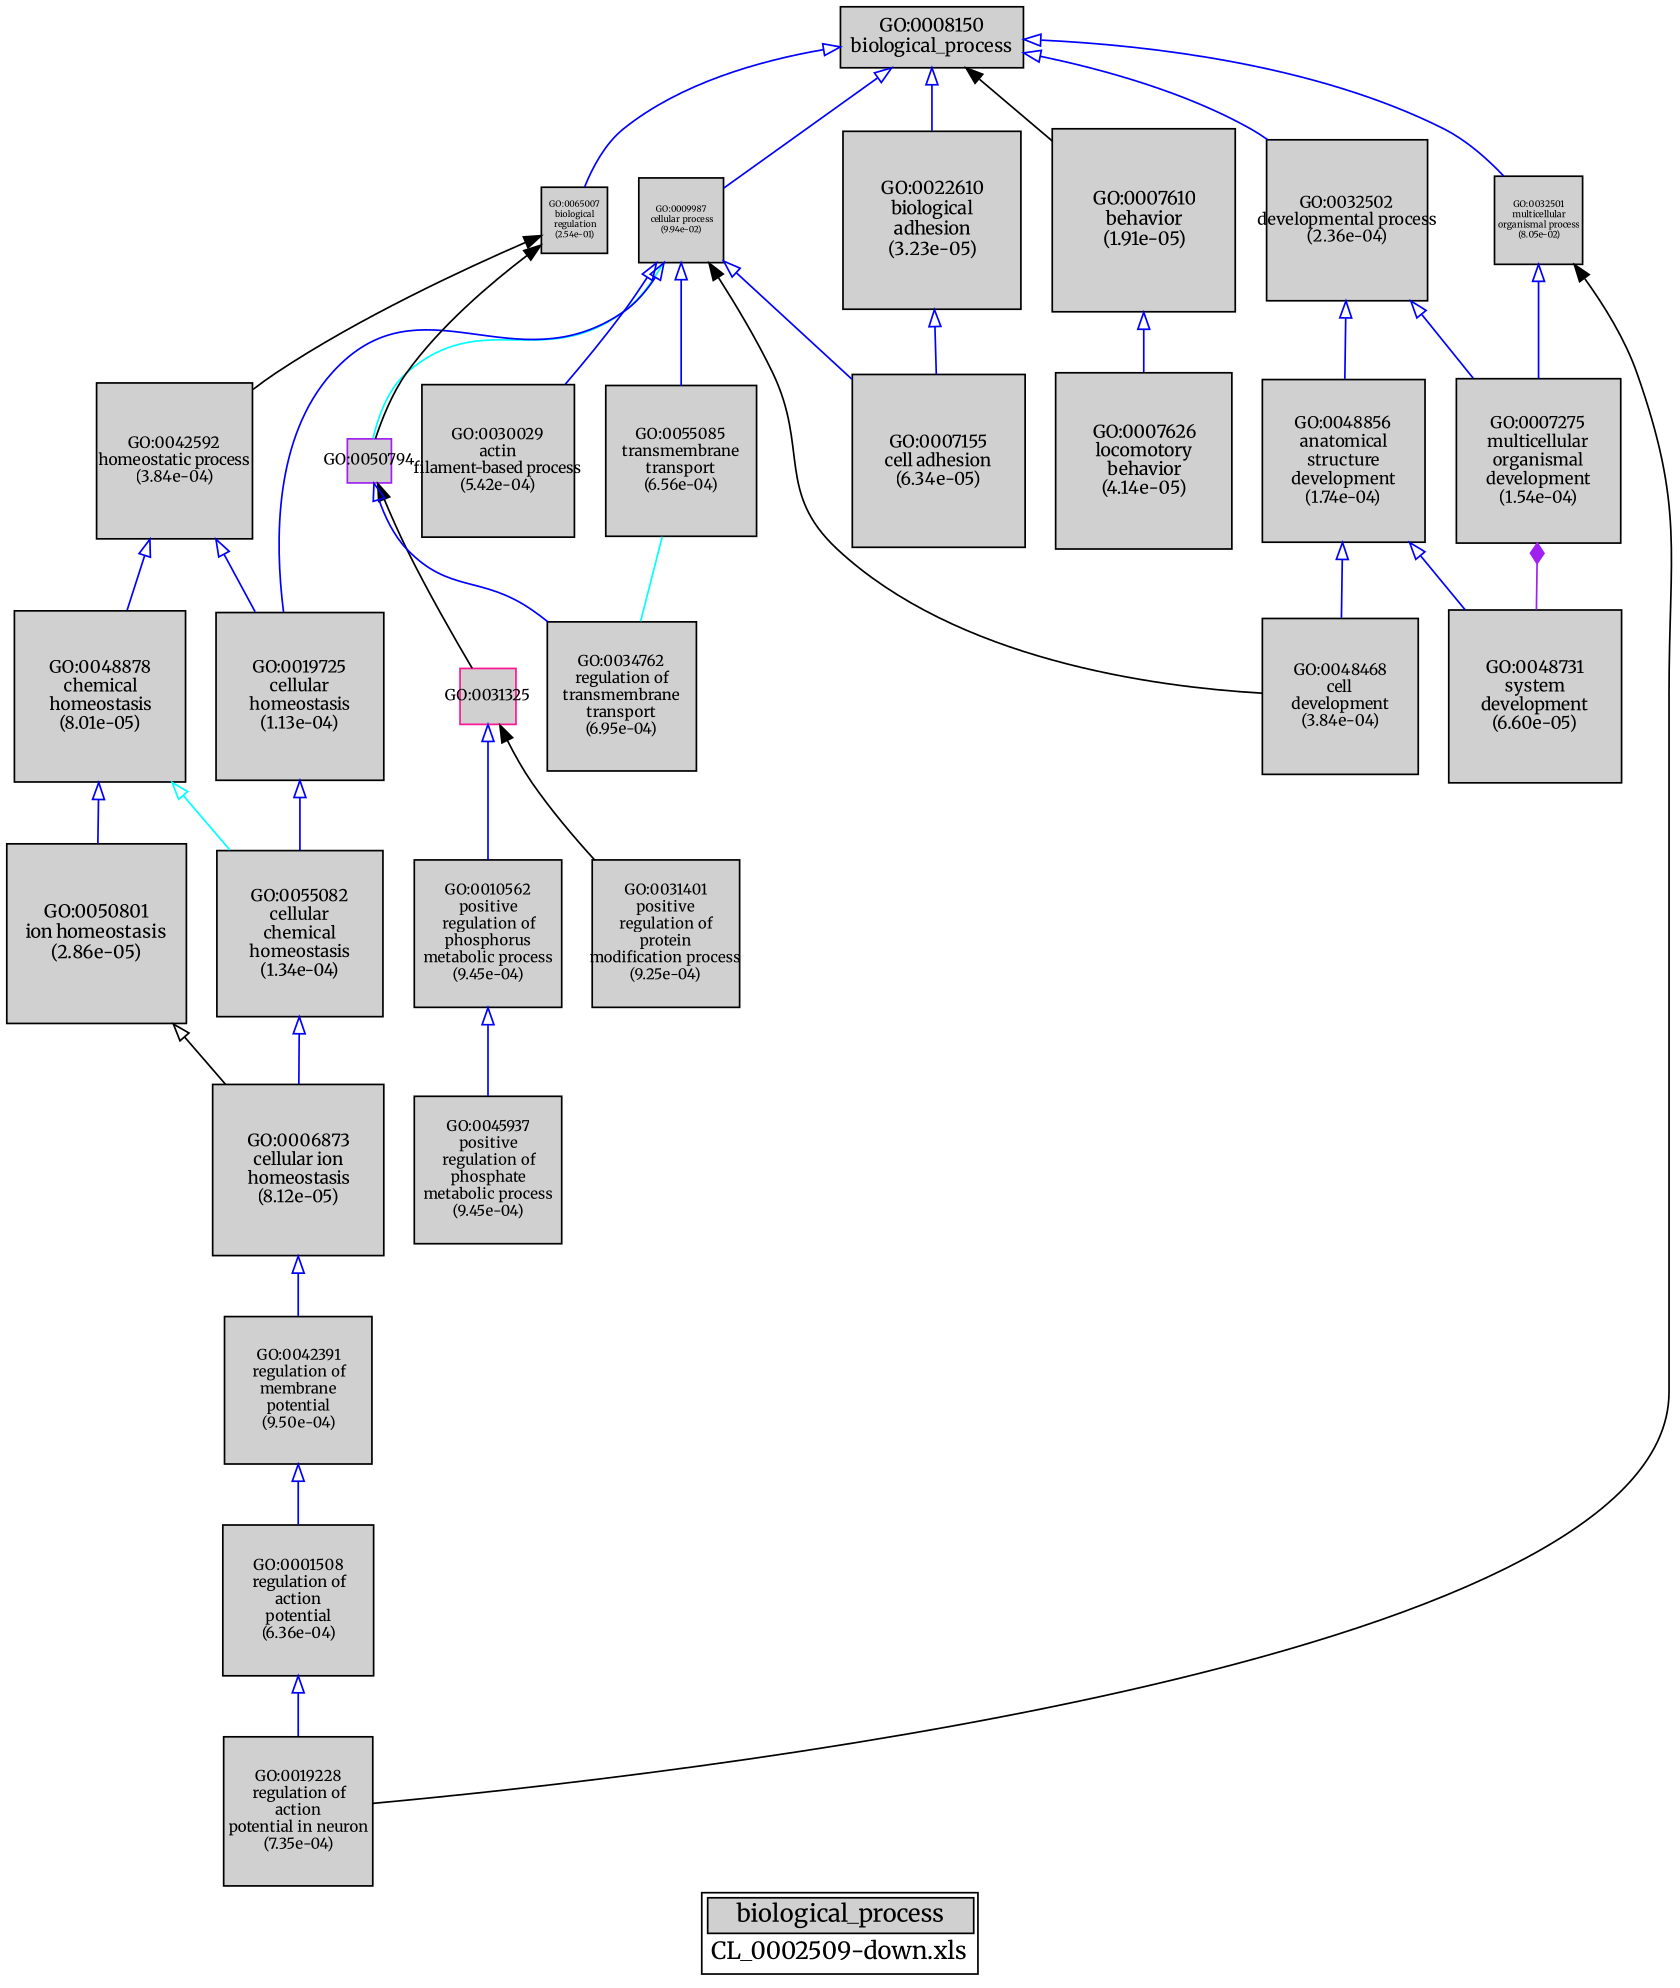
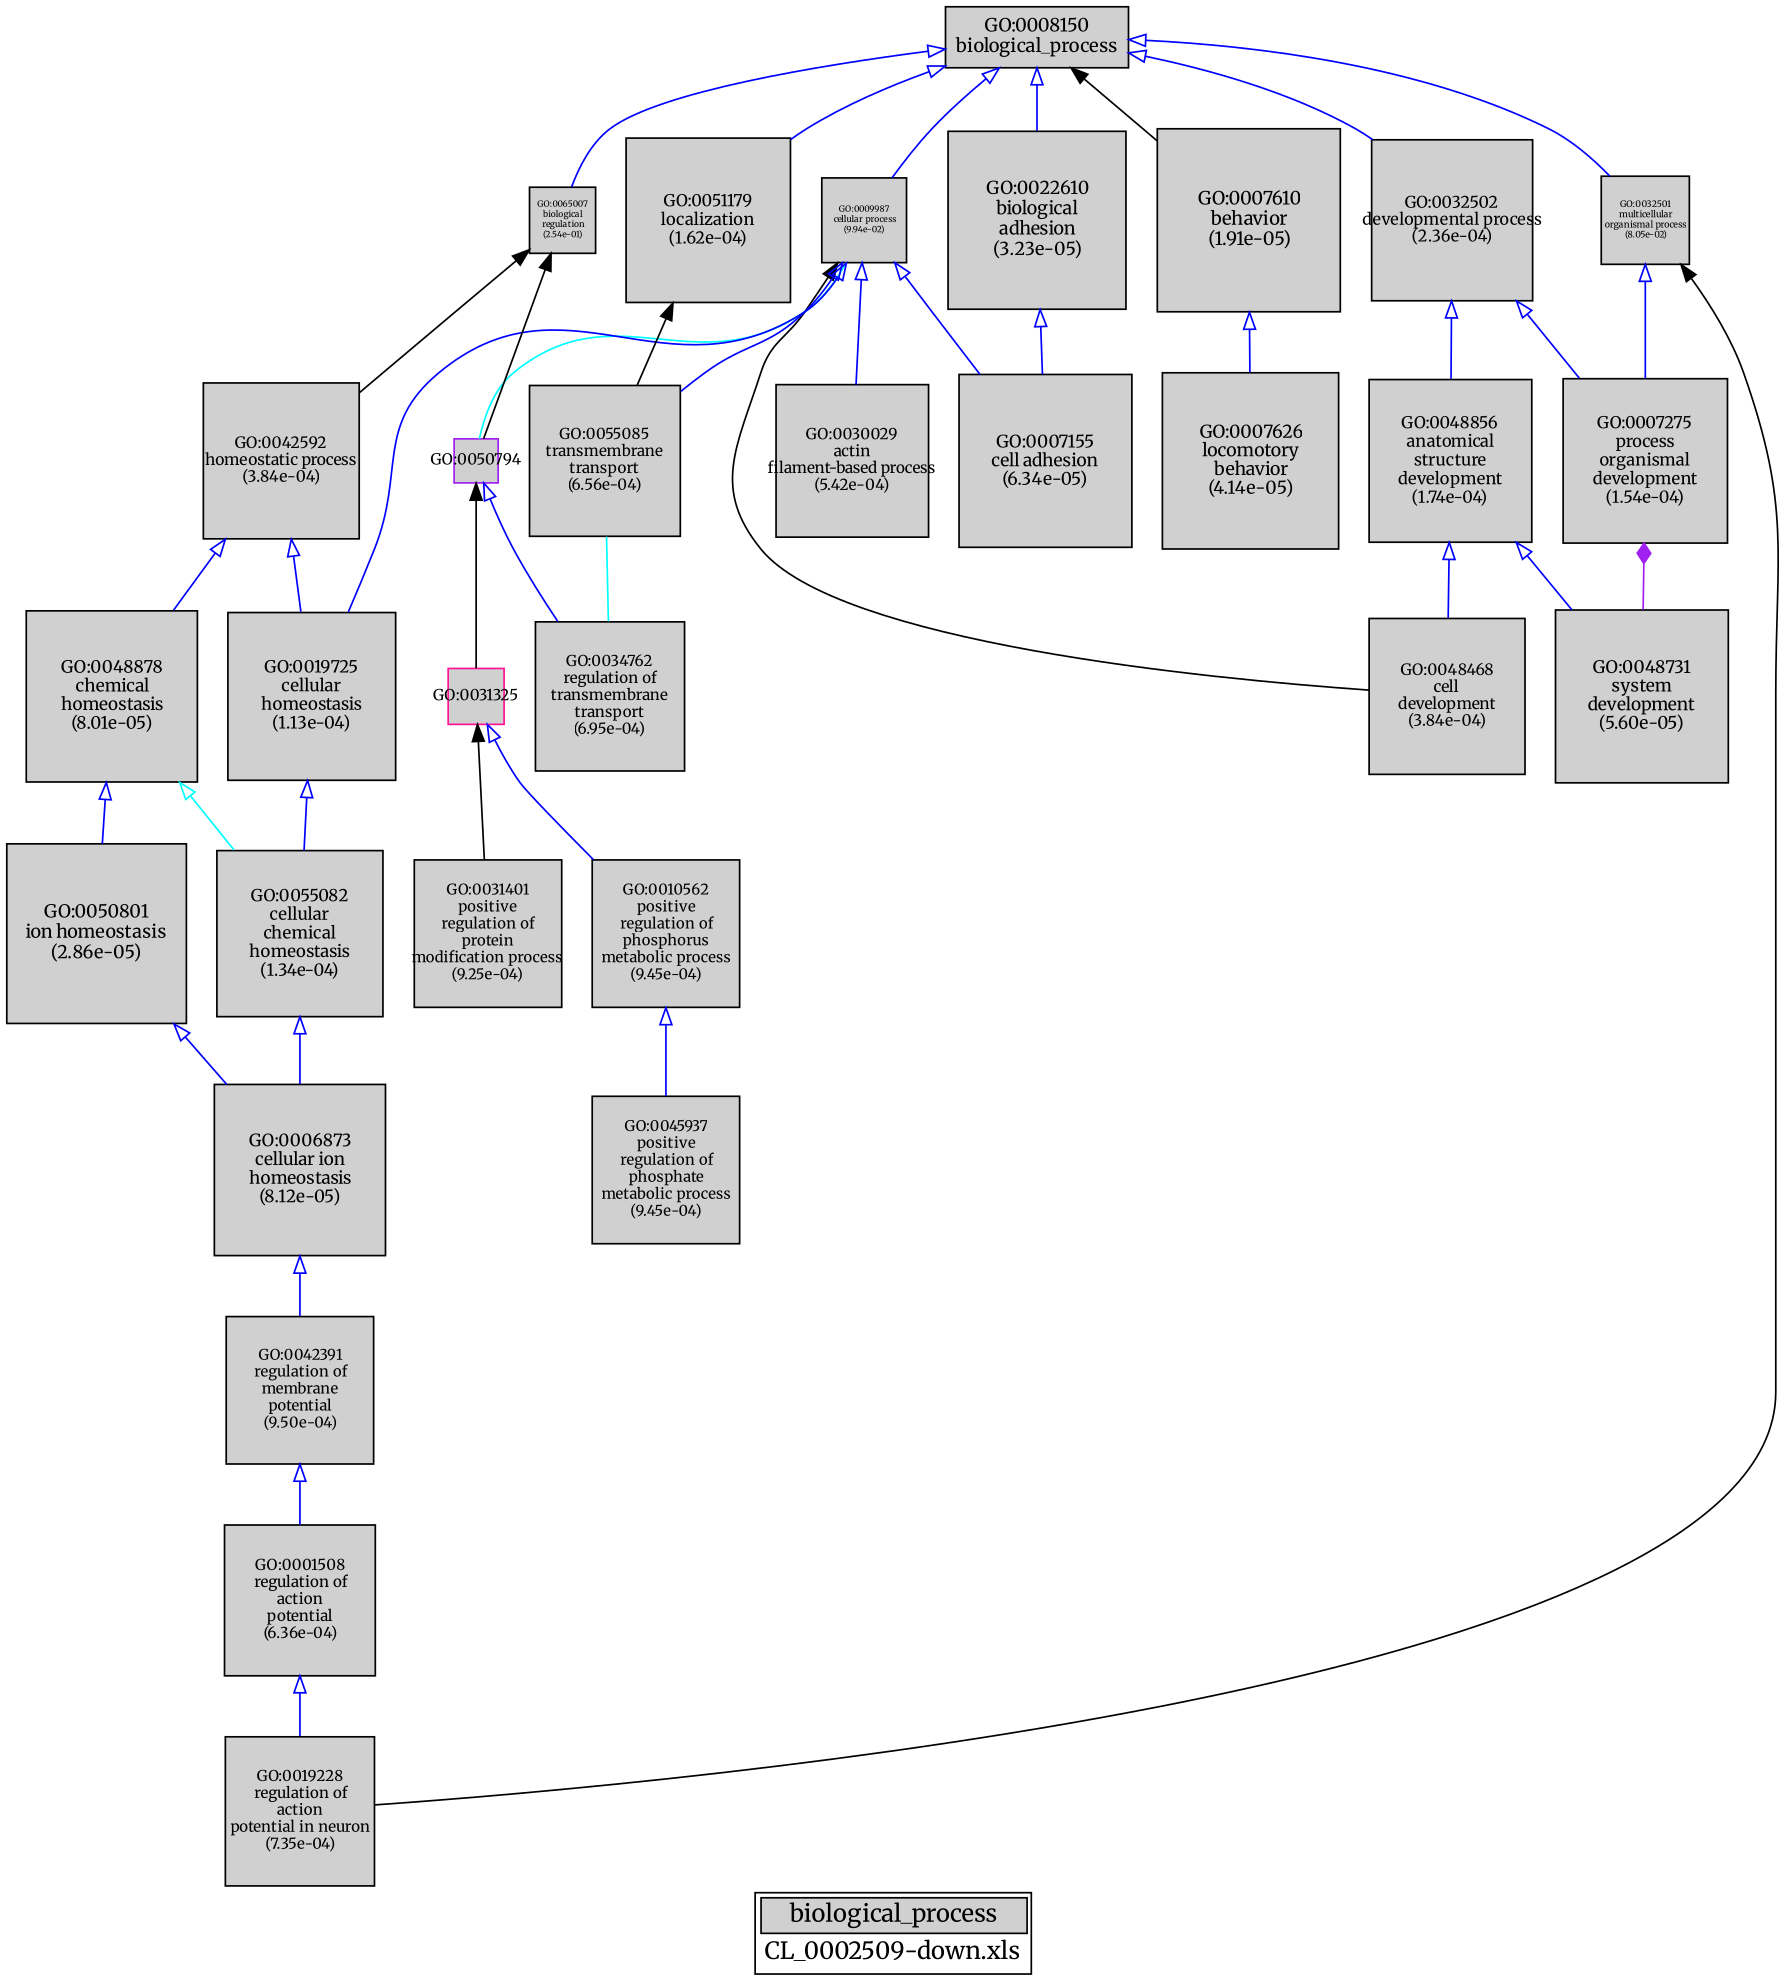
none -> (708, 220)
(1539, 442) -> (1645, 442)
(1535, 724) -> (1642, 724)
(205, 1061) -> (206, 1061)
